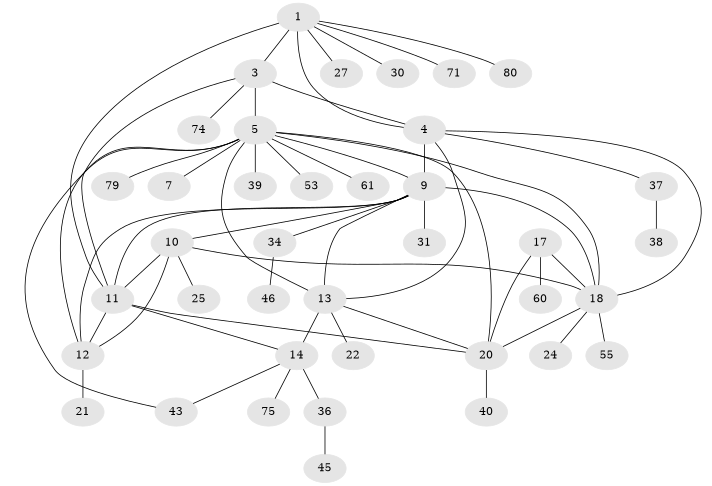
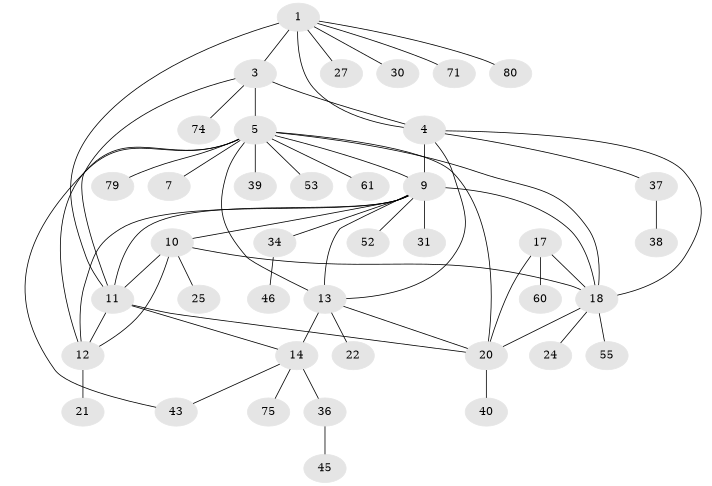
none -> (368, 243)
